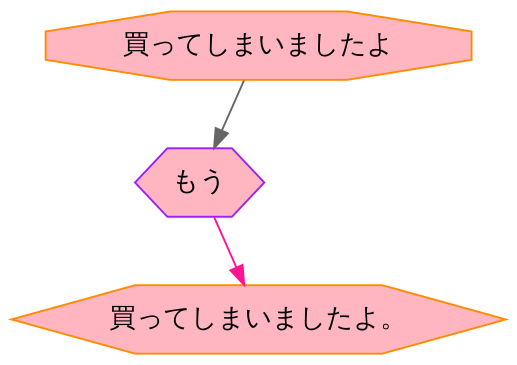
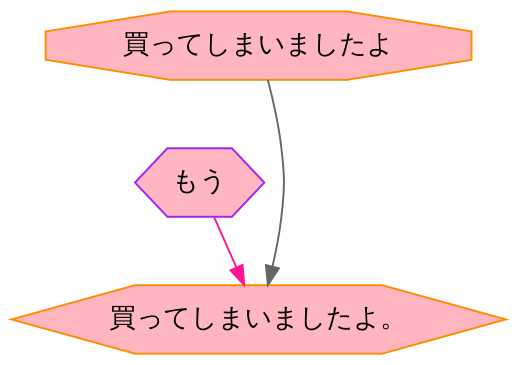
(233, 106) -> (284, 173)
